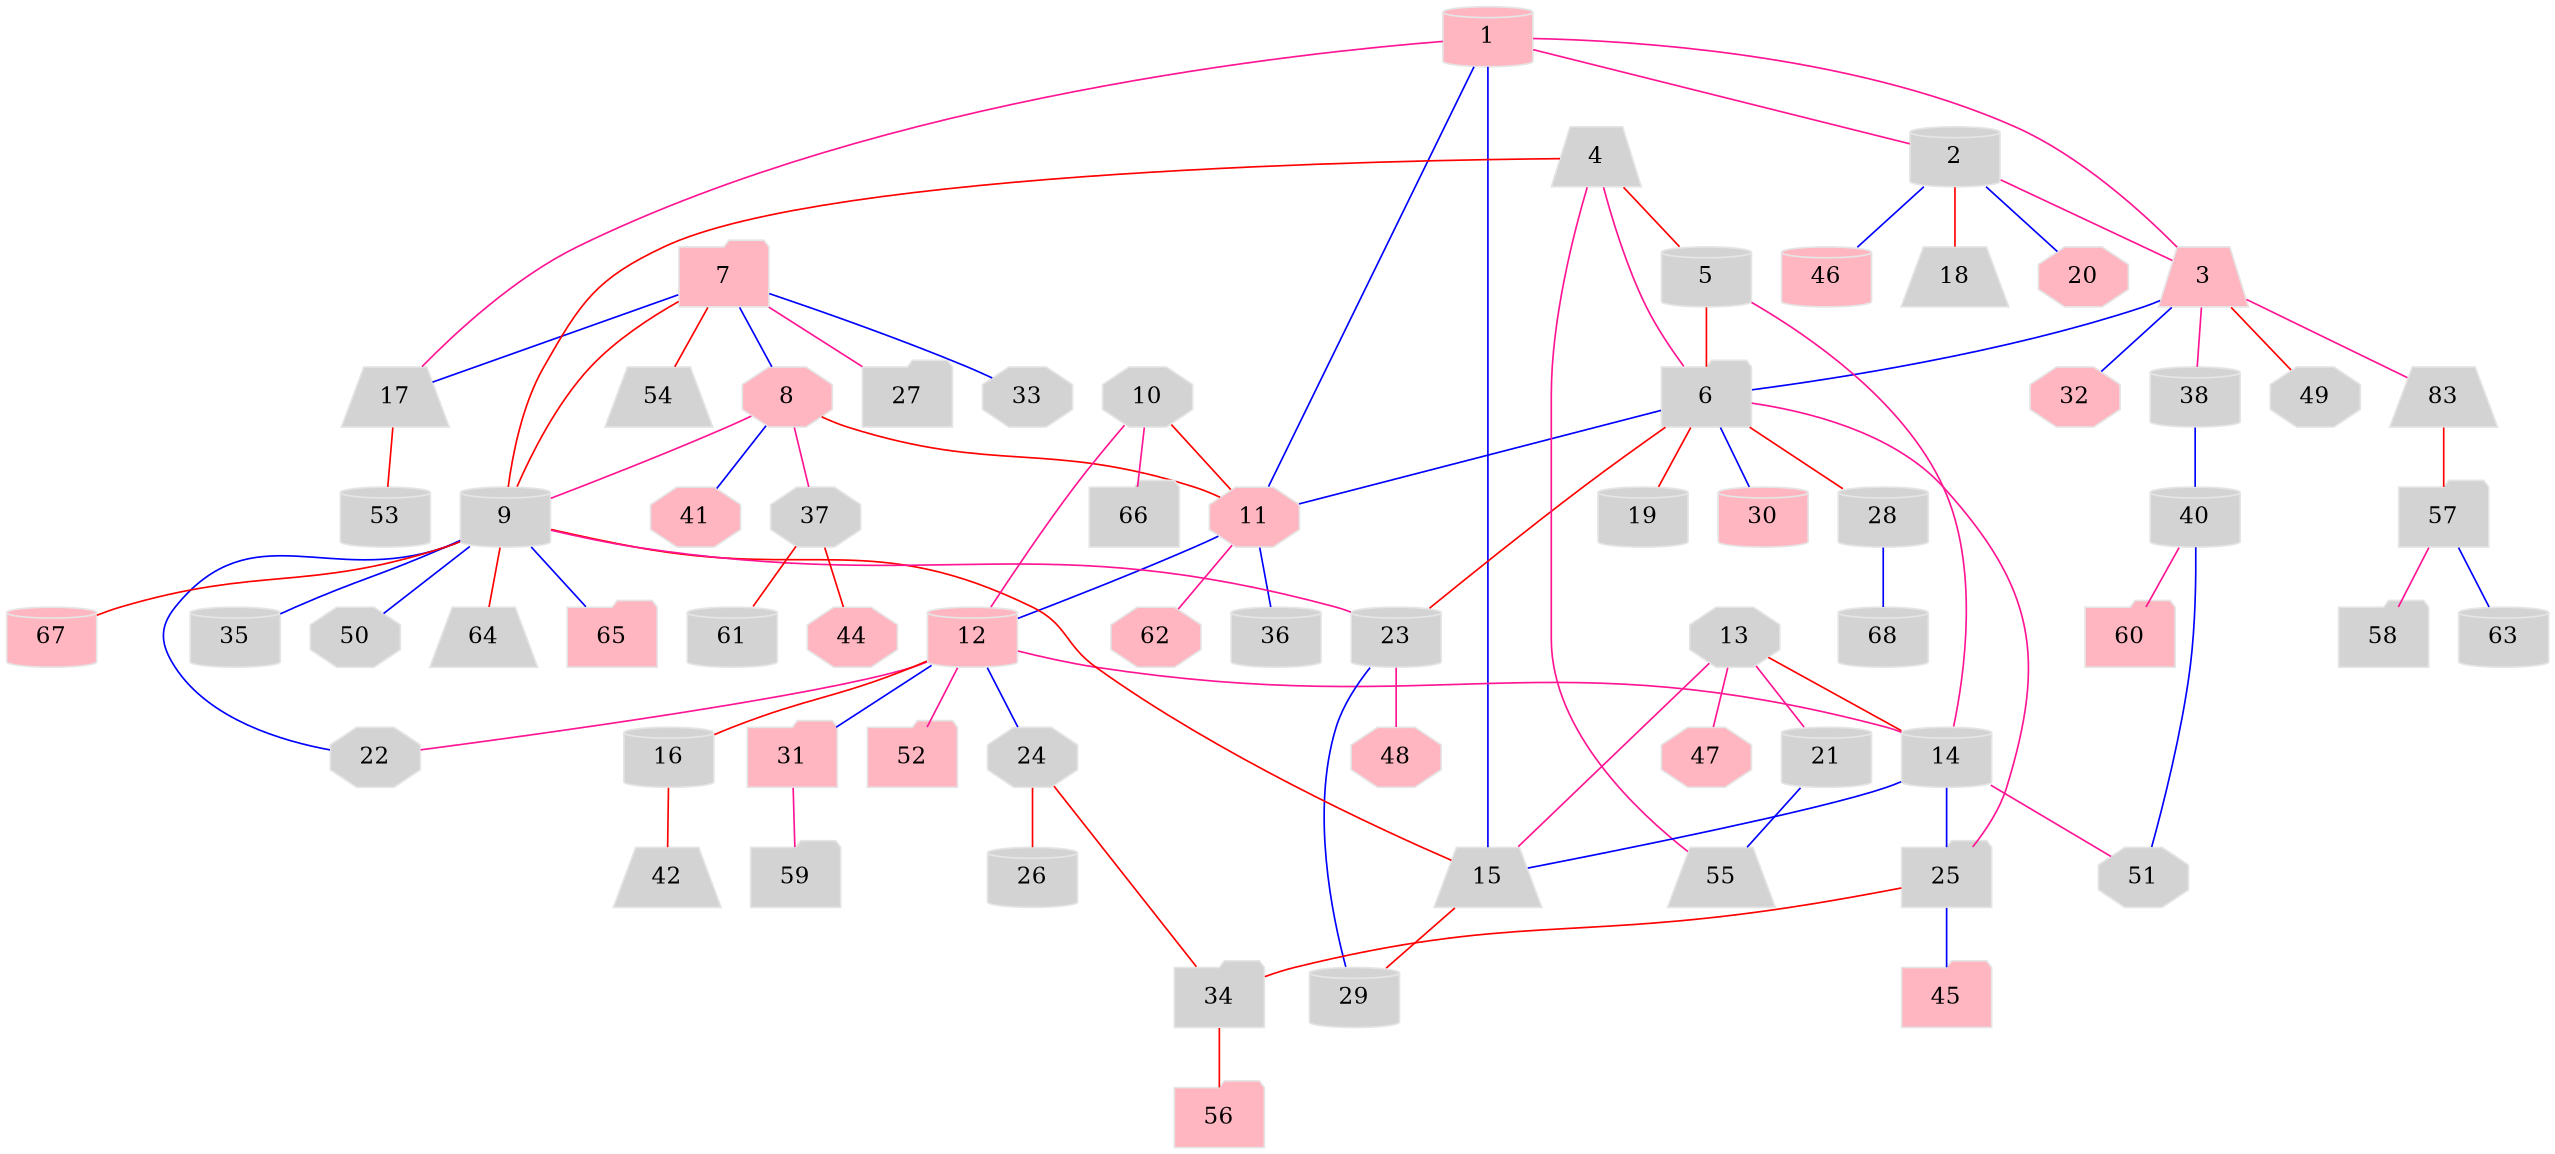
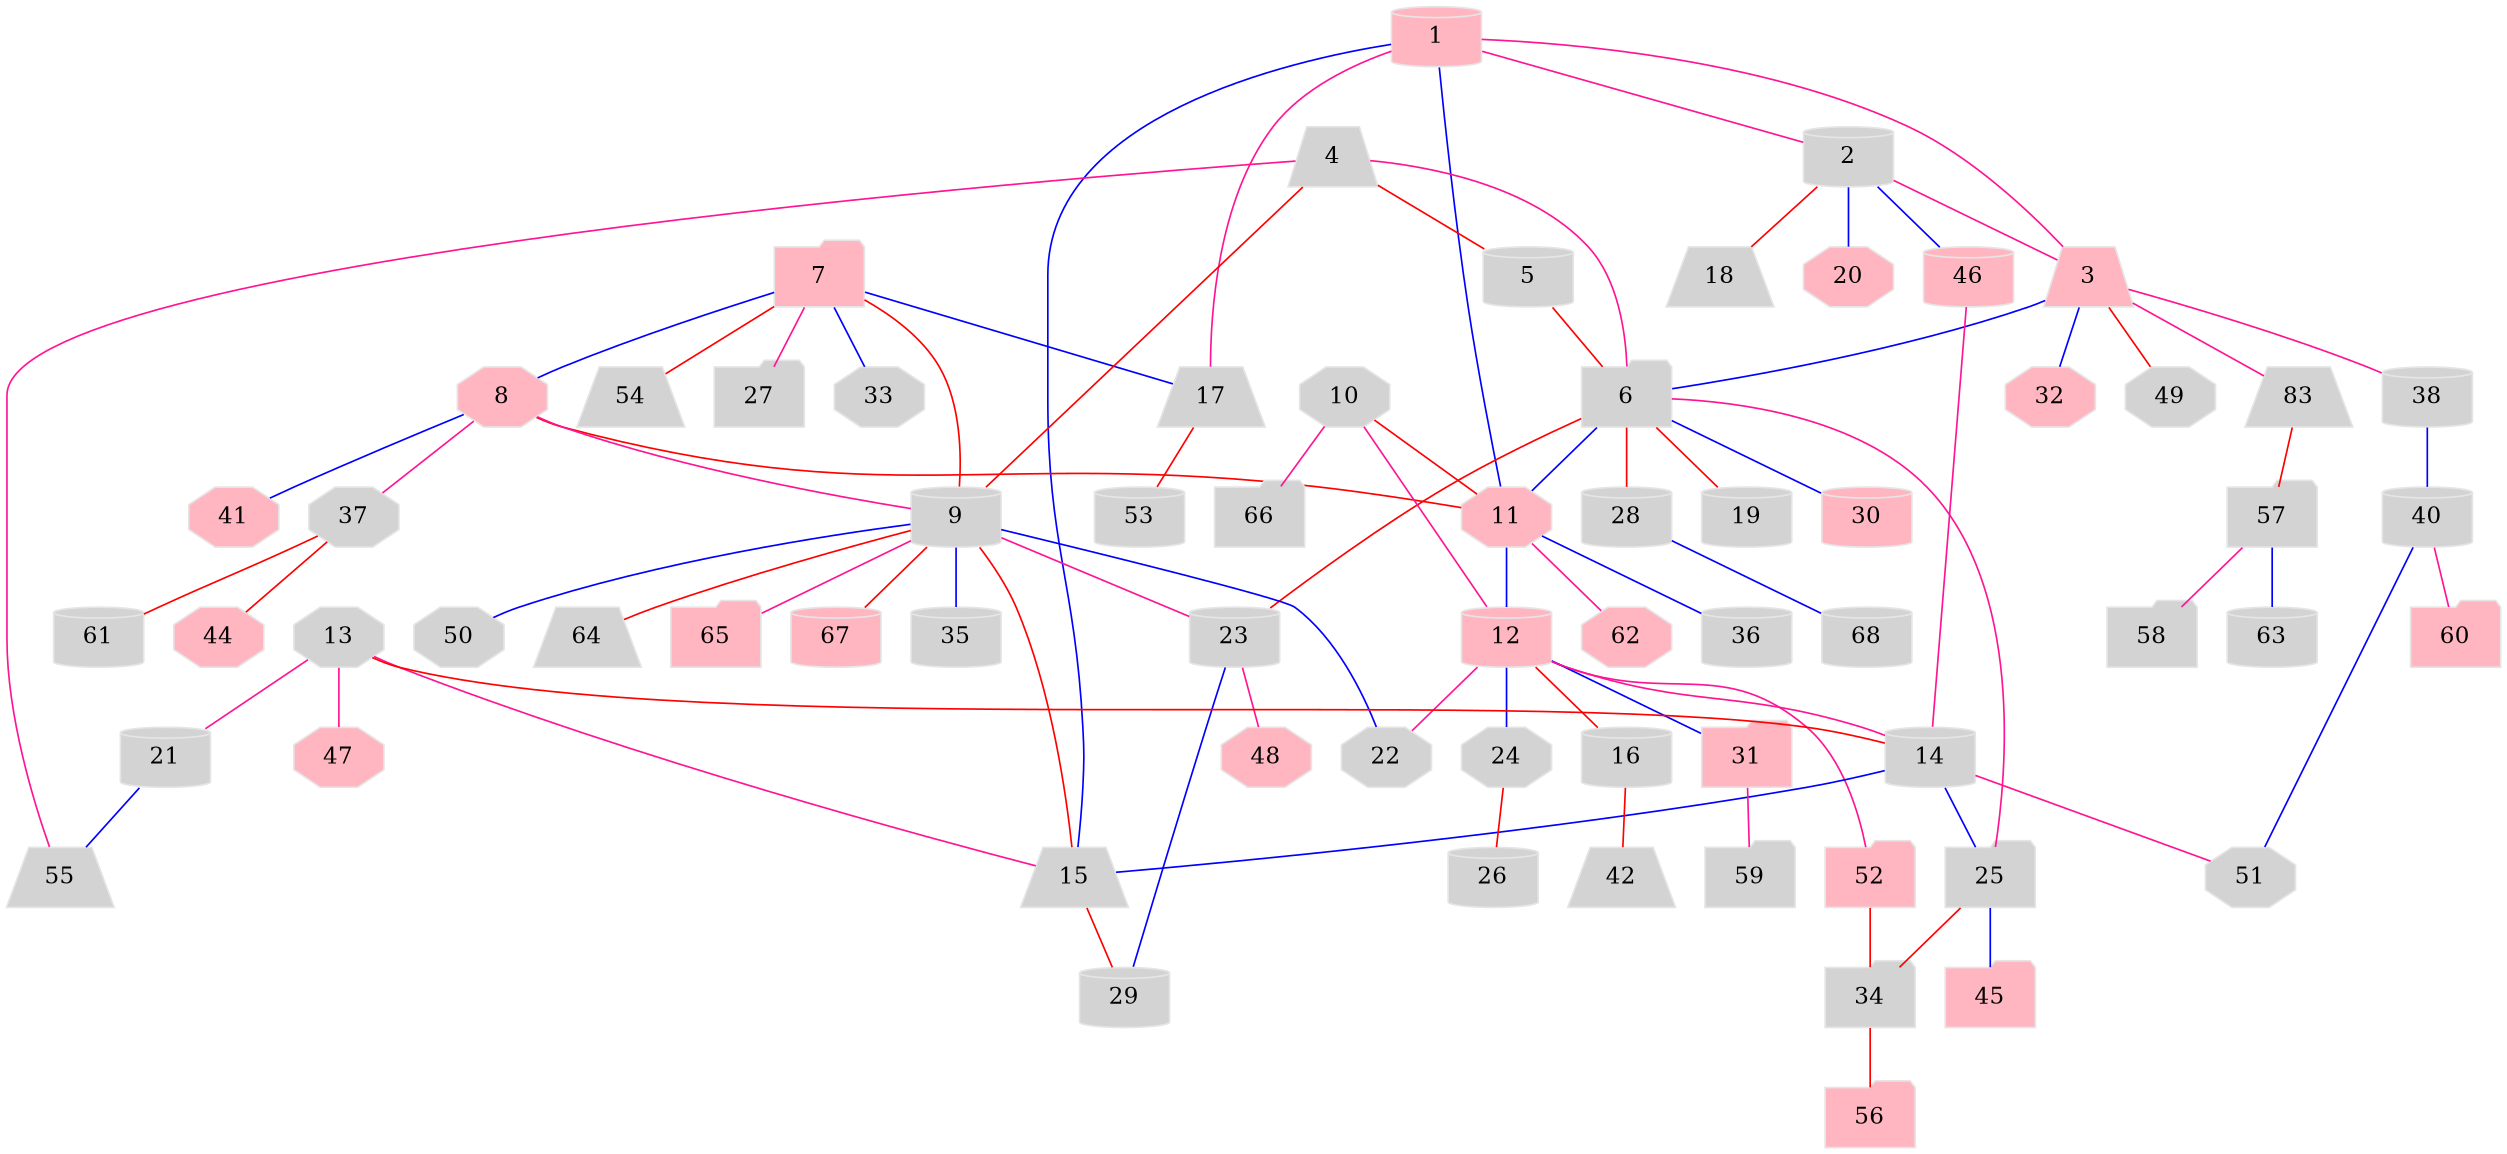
(1924, 453) -> (1951, 496)
(559, 577) -> (836, 577)
(1125, 876) -> (1870, 938)
